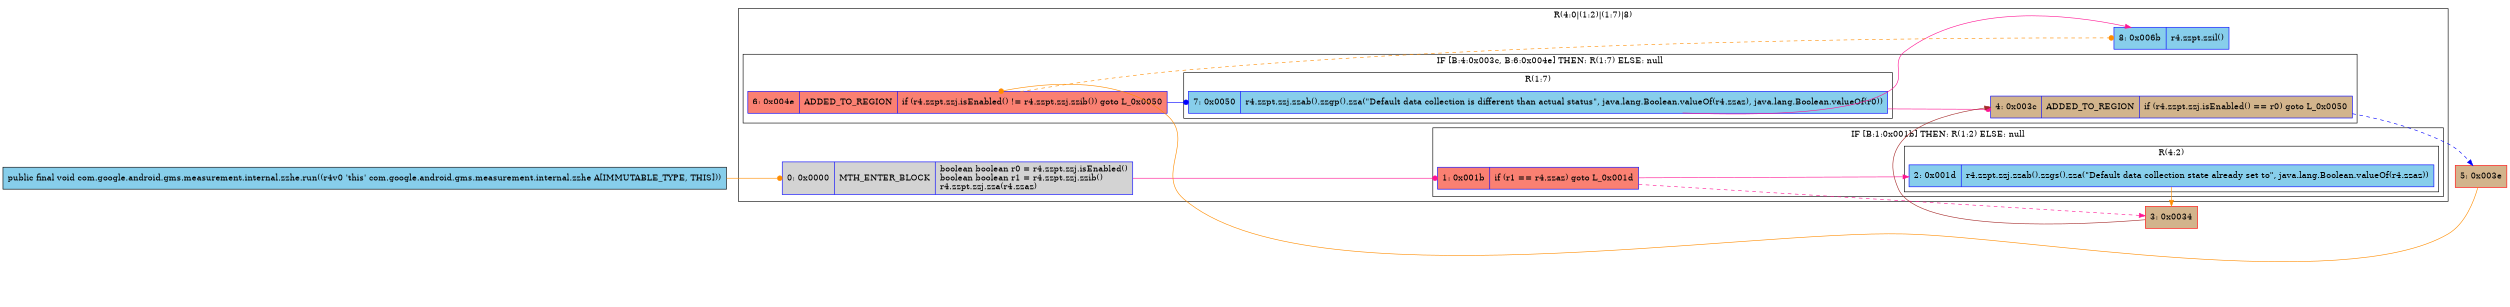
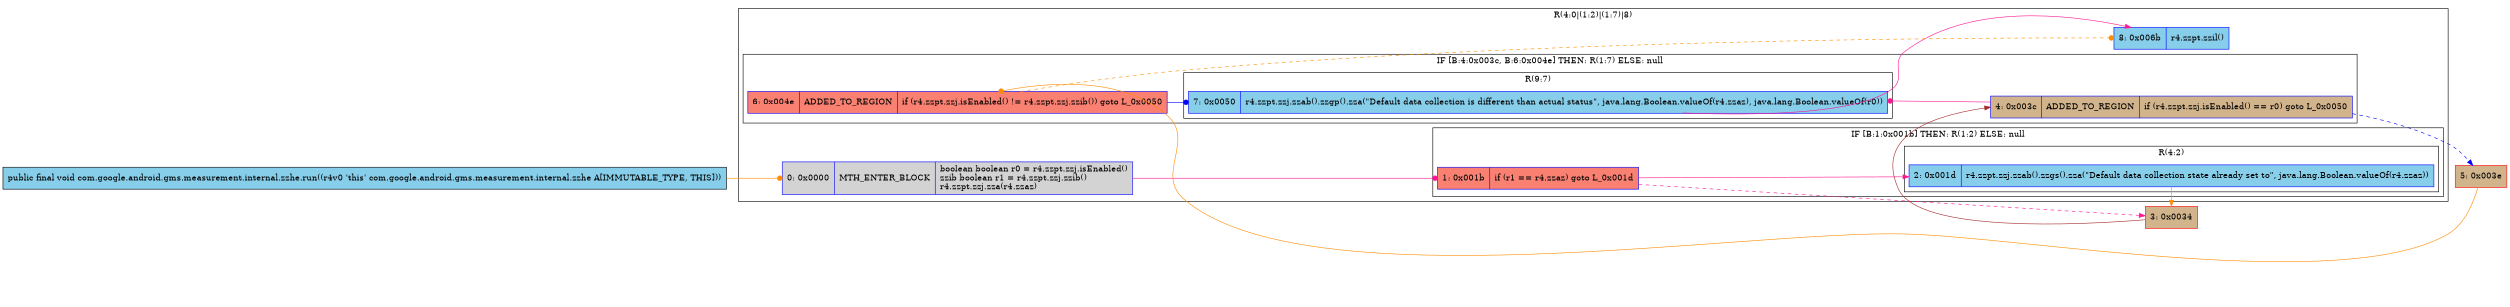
(1538, 79) -> (1538, 79)
(1937, 109) -> (1942, 101)
(1022, 178) -> (1014, 178)
